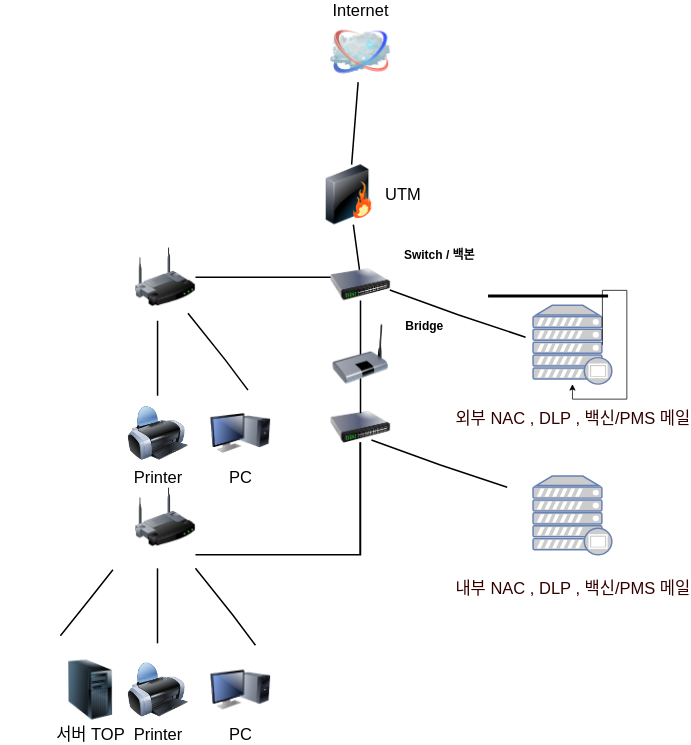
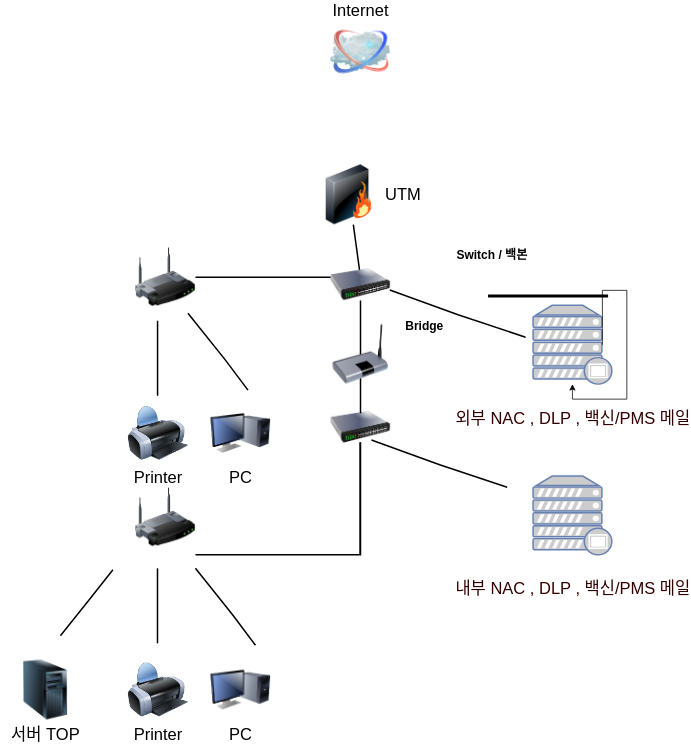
(355, 123) -> none
(439, 255) -> (492, 255)
(90, 690) -> (45, 690)
